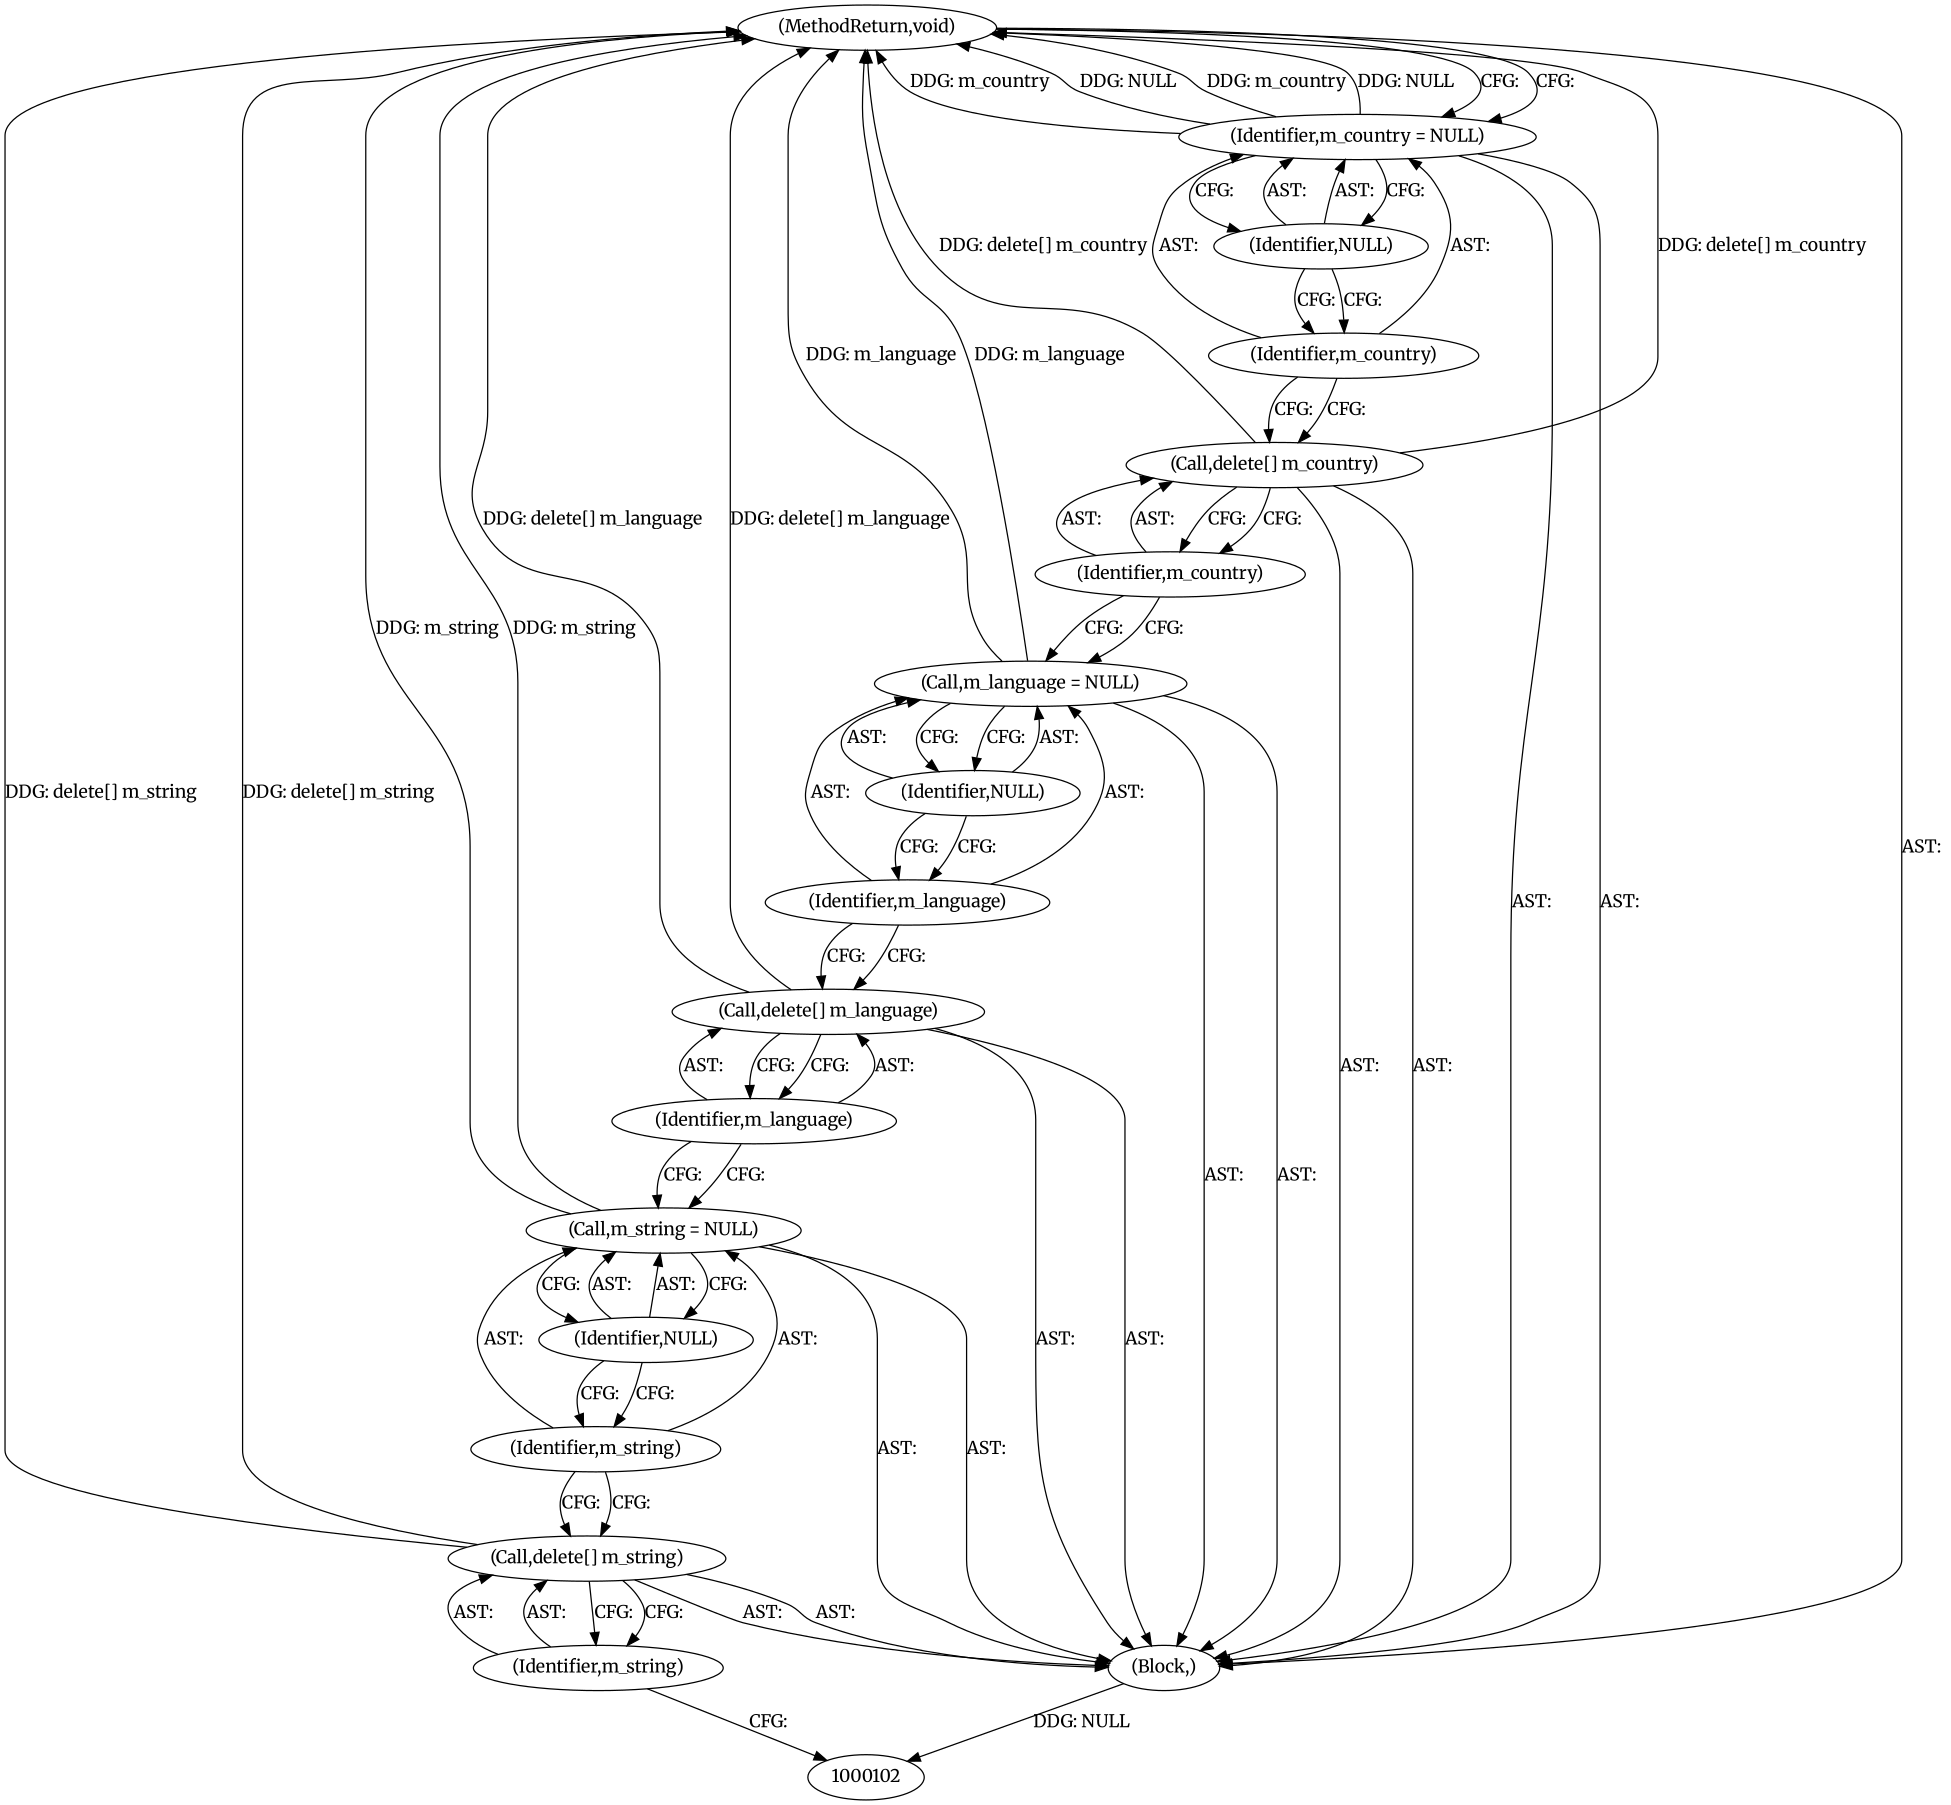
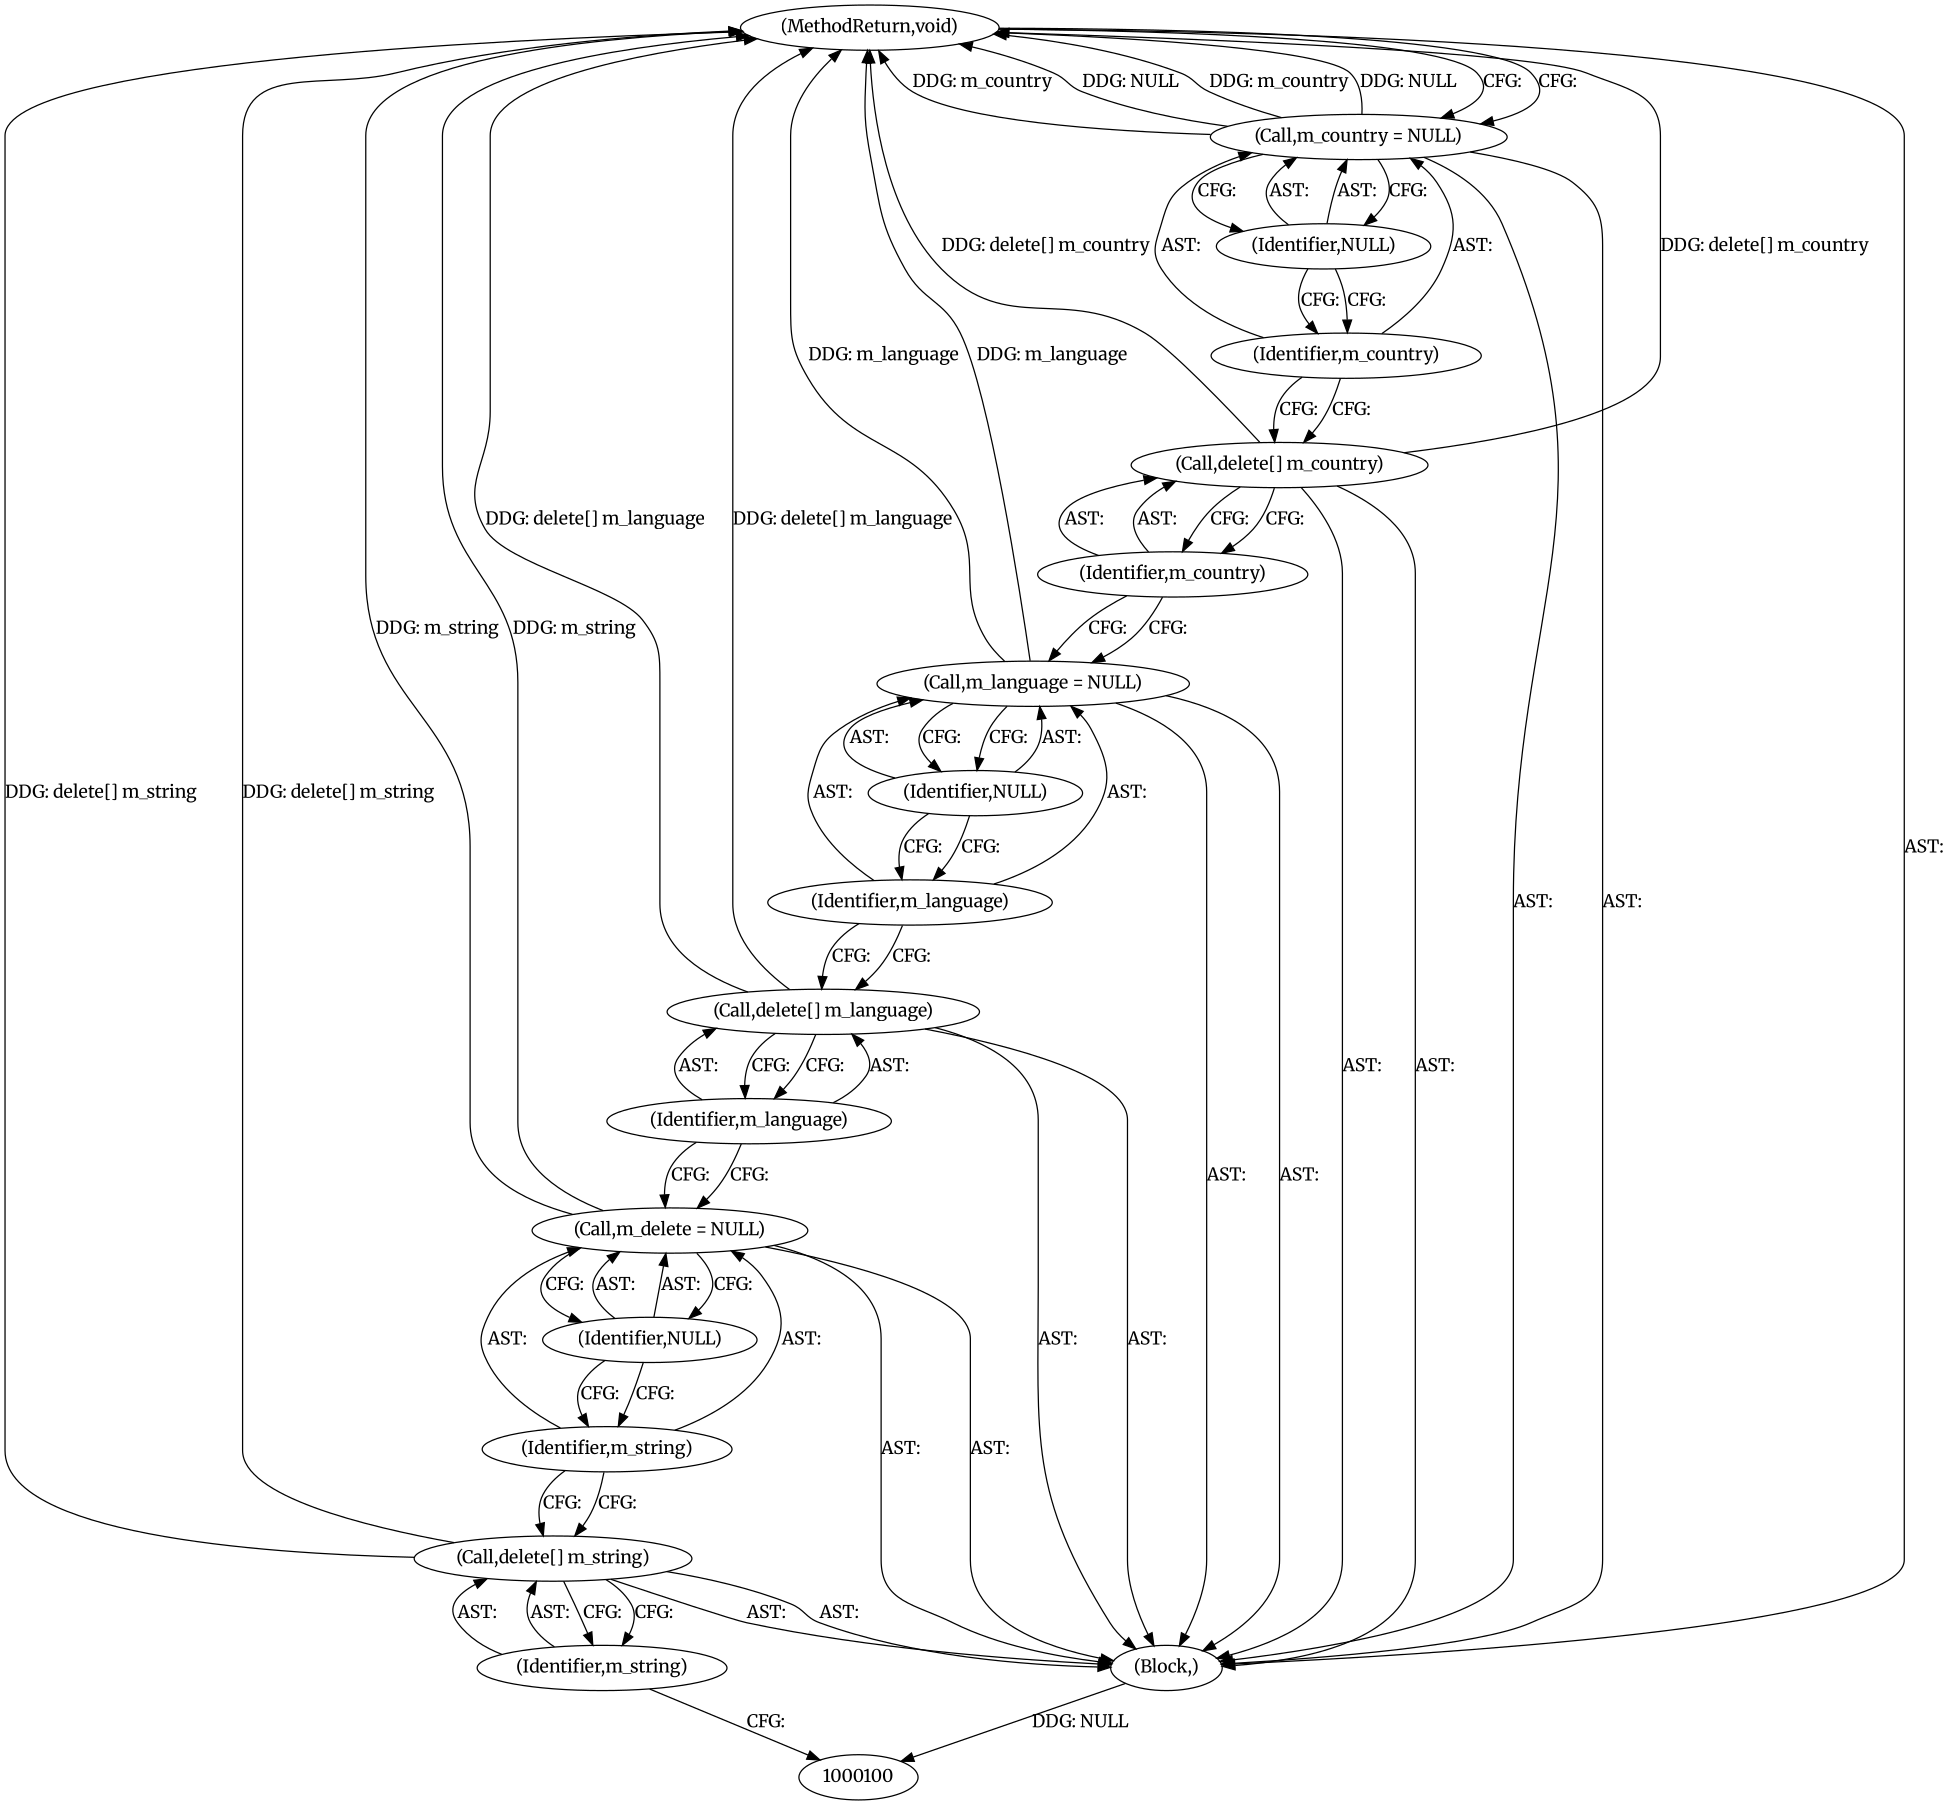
(1358, 137) -> (1359, 137)
(664, 1231) -> (670, 1231)
(866, 1777) -> (858, 1777)
